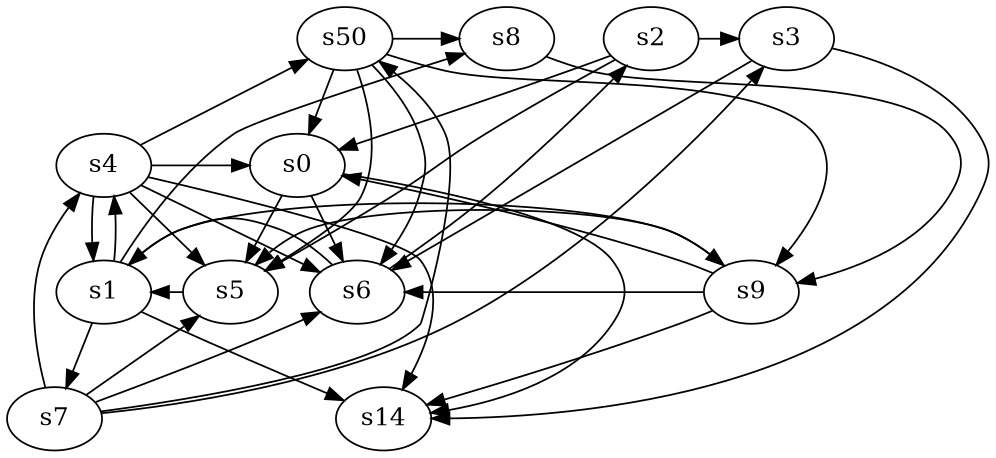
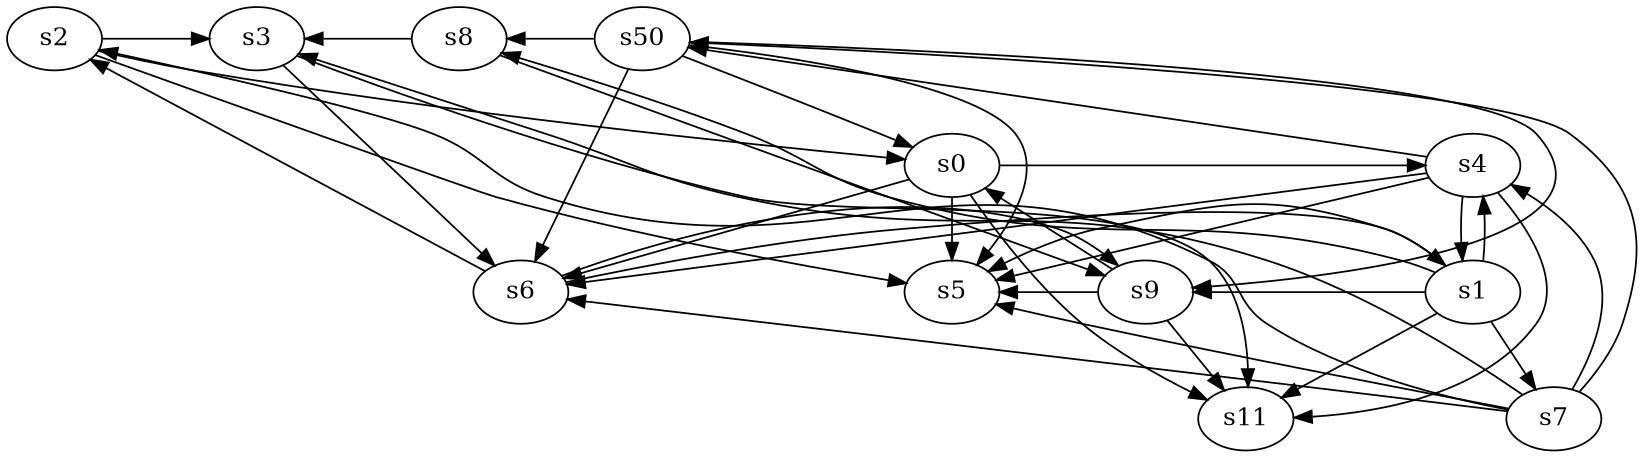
none -> (368, 39)
(180, 165) -> (1203, 165)
none -> (677, 222)
(176, 292) -> (1227, 206)
(563, 292) -> (833, 211)
(384, 419) -> (1246, 419)
